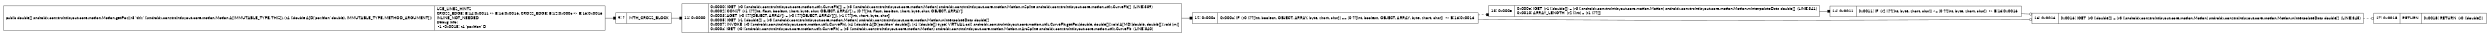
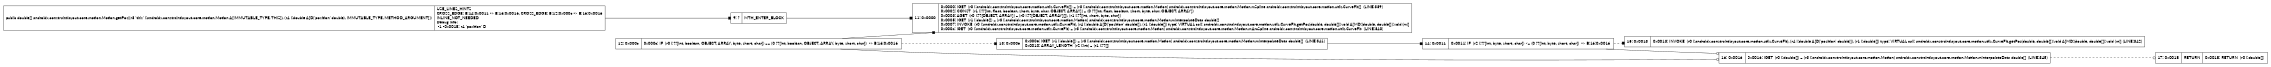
(649, 18) -> (764, 18)
(1185, 18) -> (887, 36)
none -> (1885, 42)
